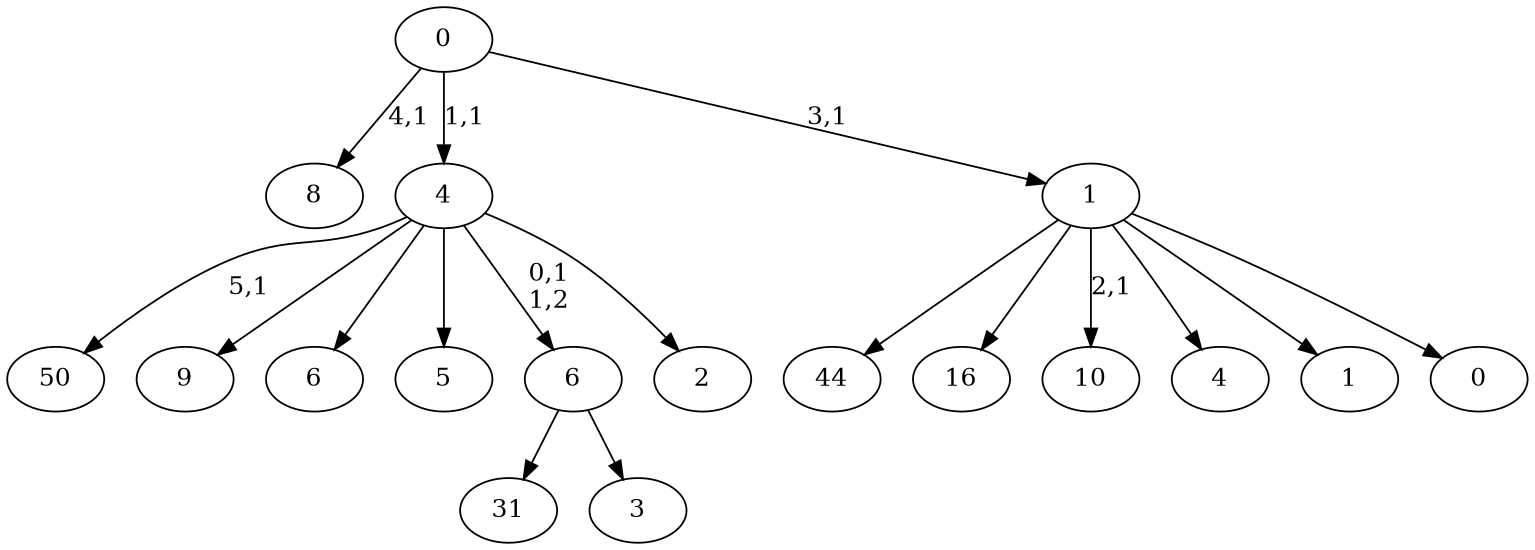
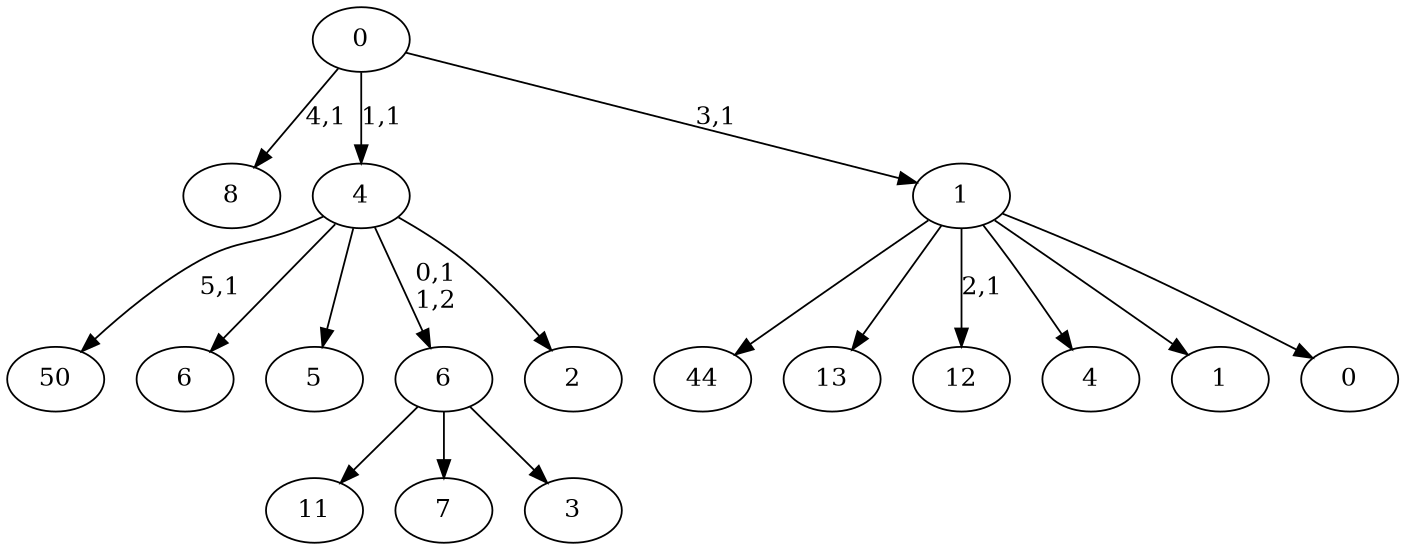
(185, 379) -> none
(962, 379) -> (832, 379)
(1091, 379) -> (962, 379)
none -> (444, 510)
(509, 510) -> (315, 510)
